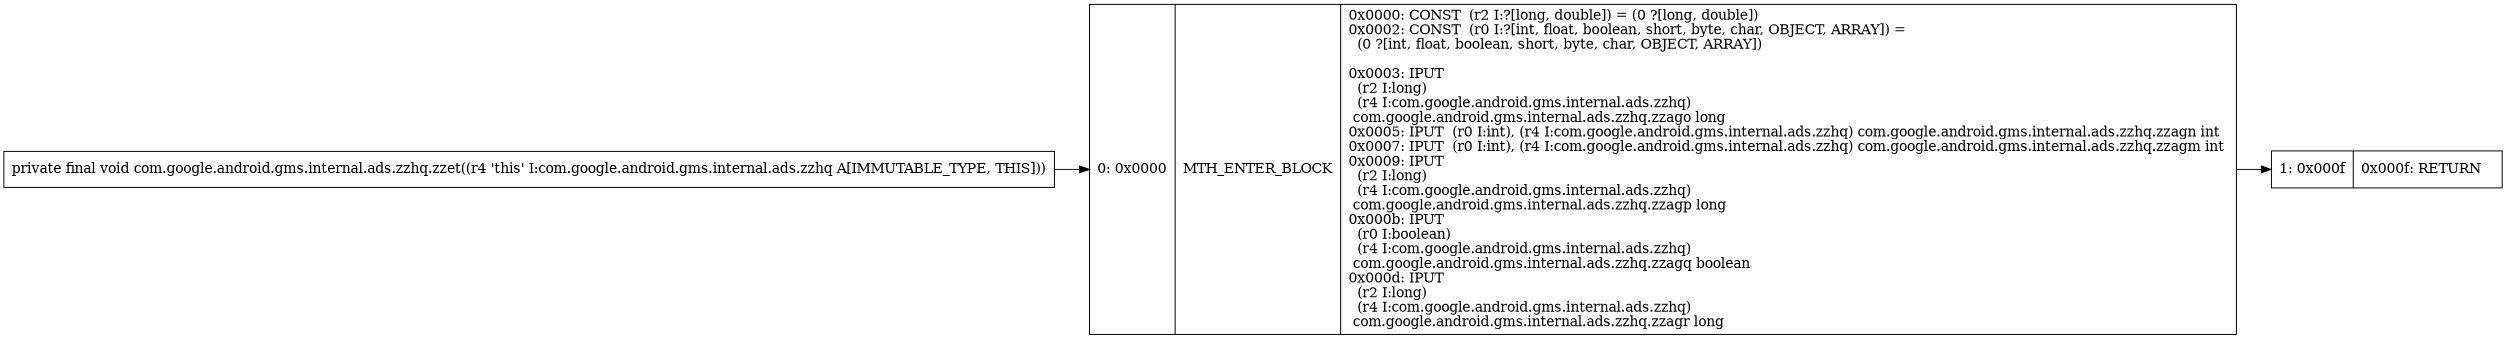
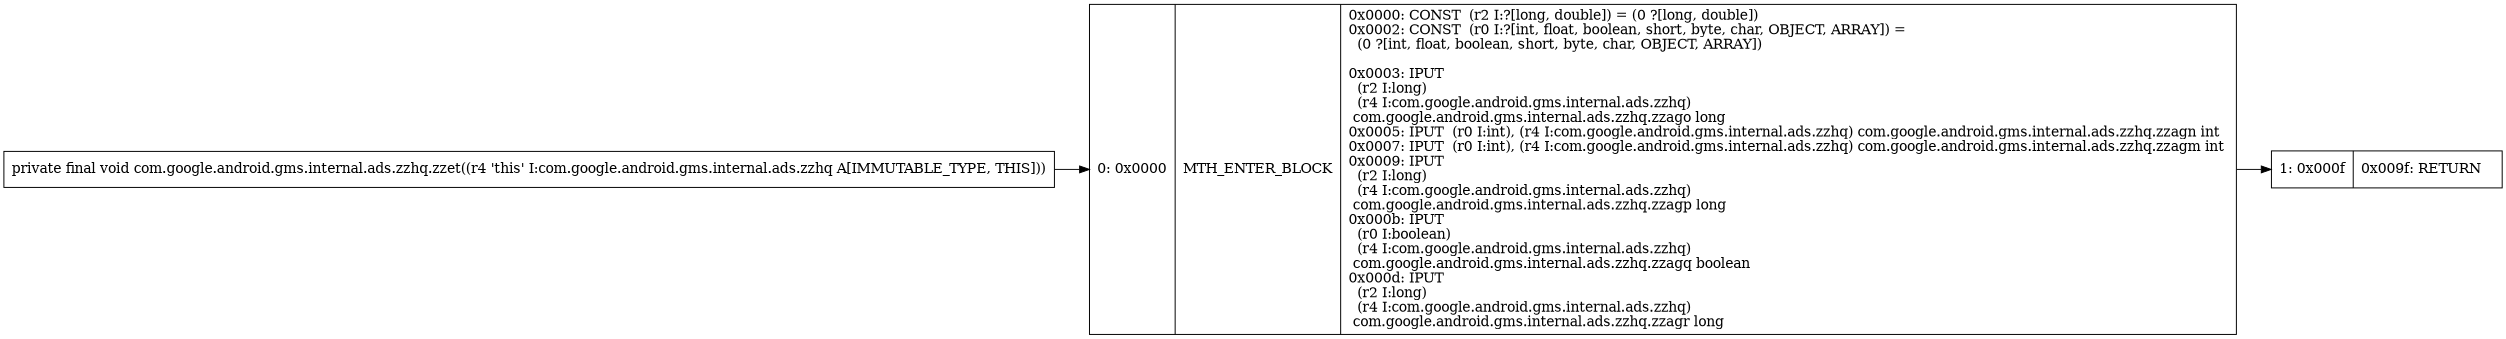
(2428, 169) -> (2428, 169)
